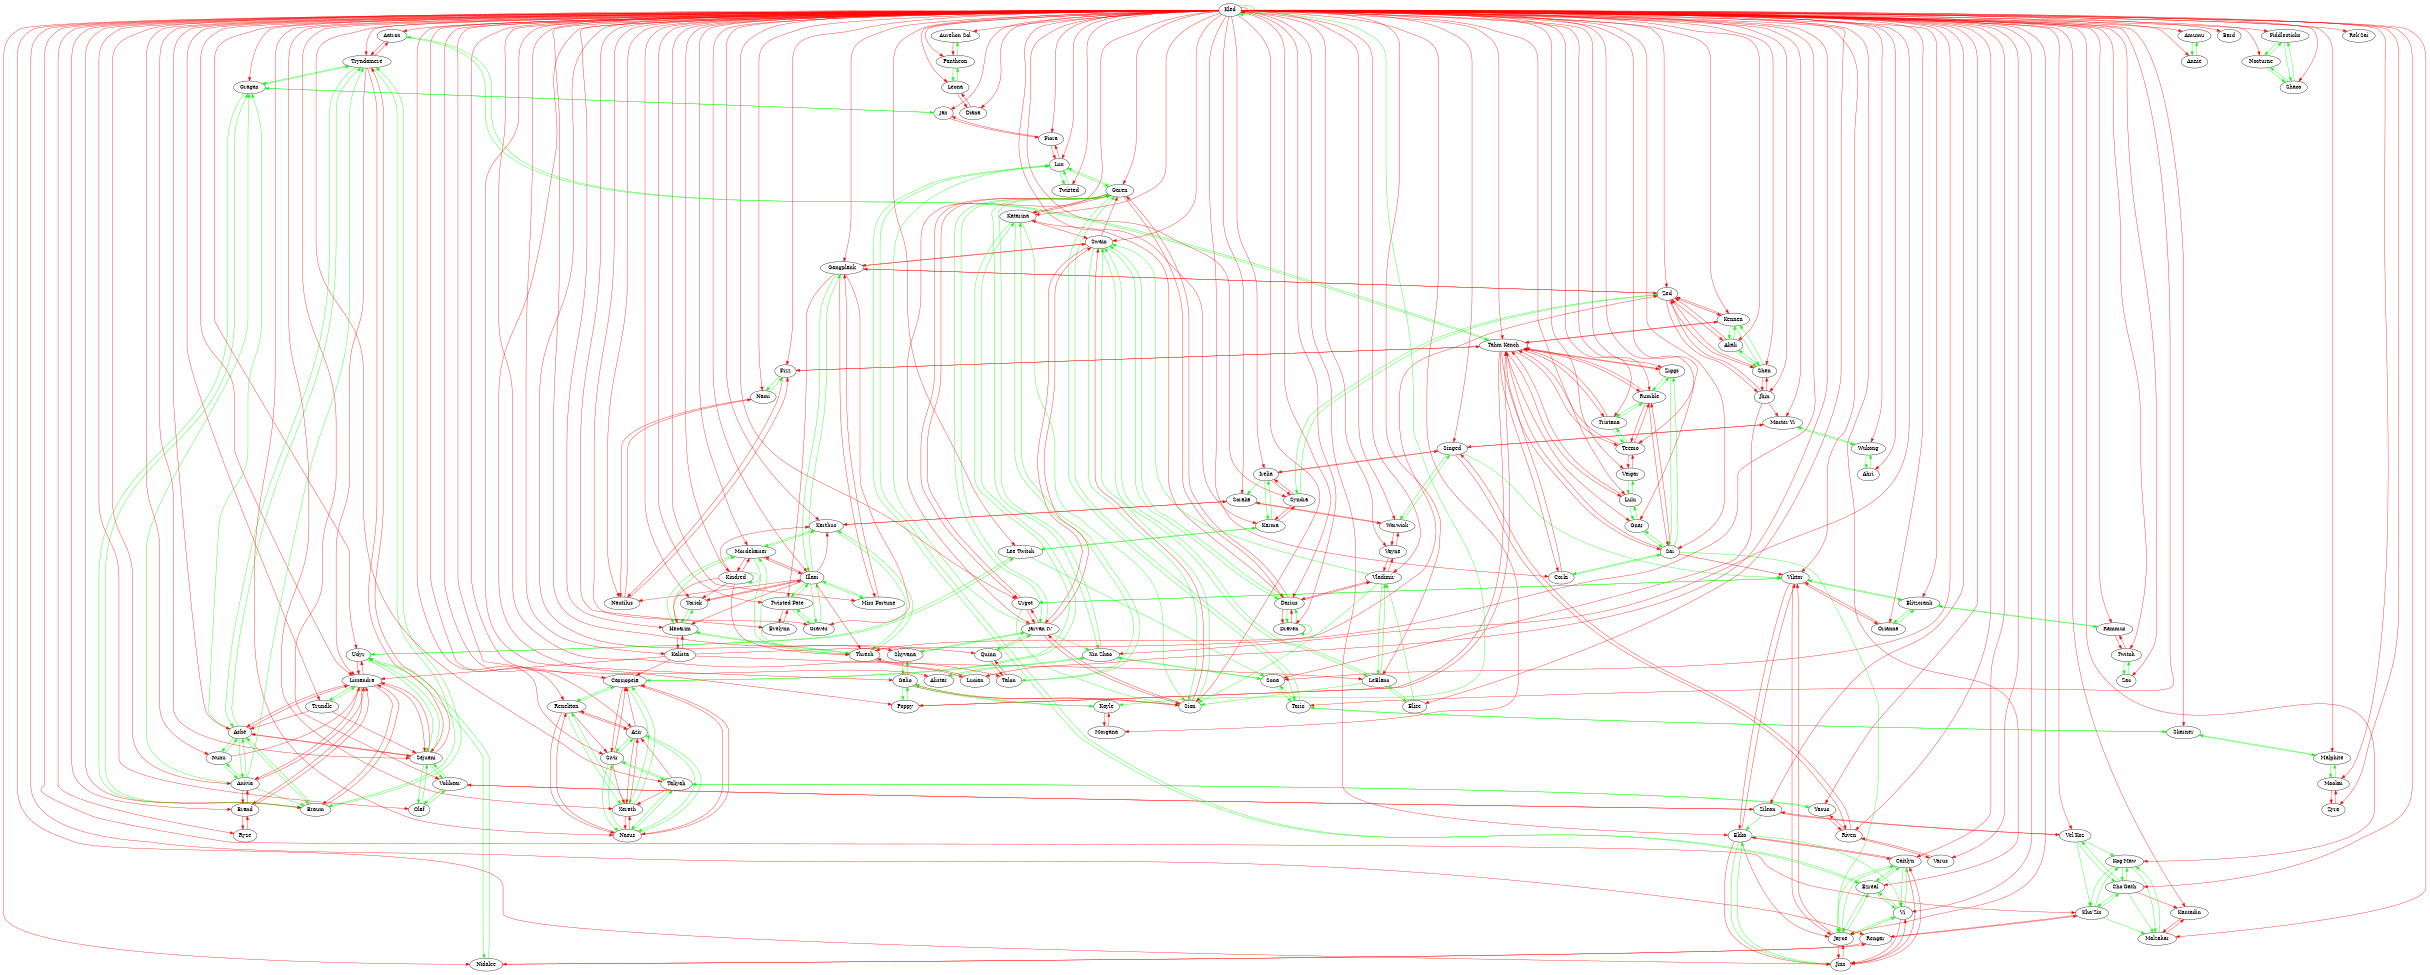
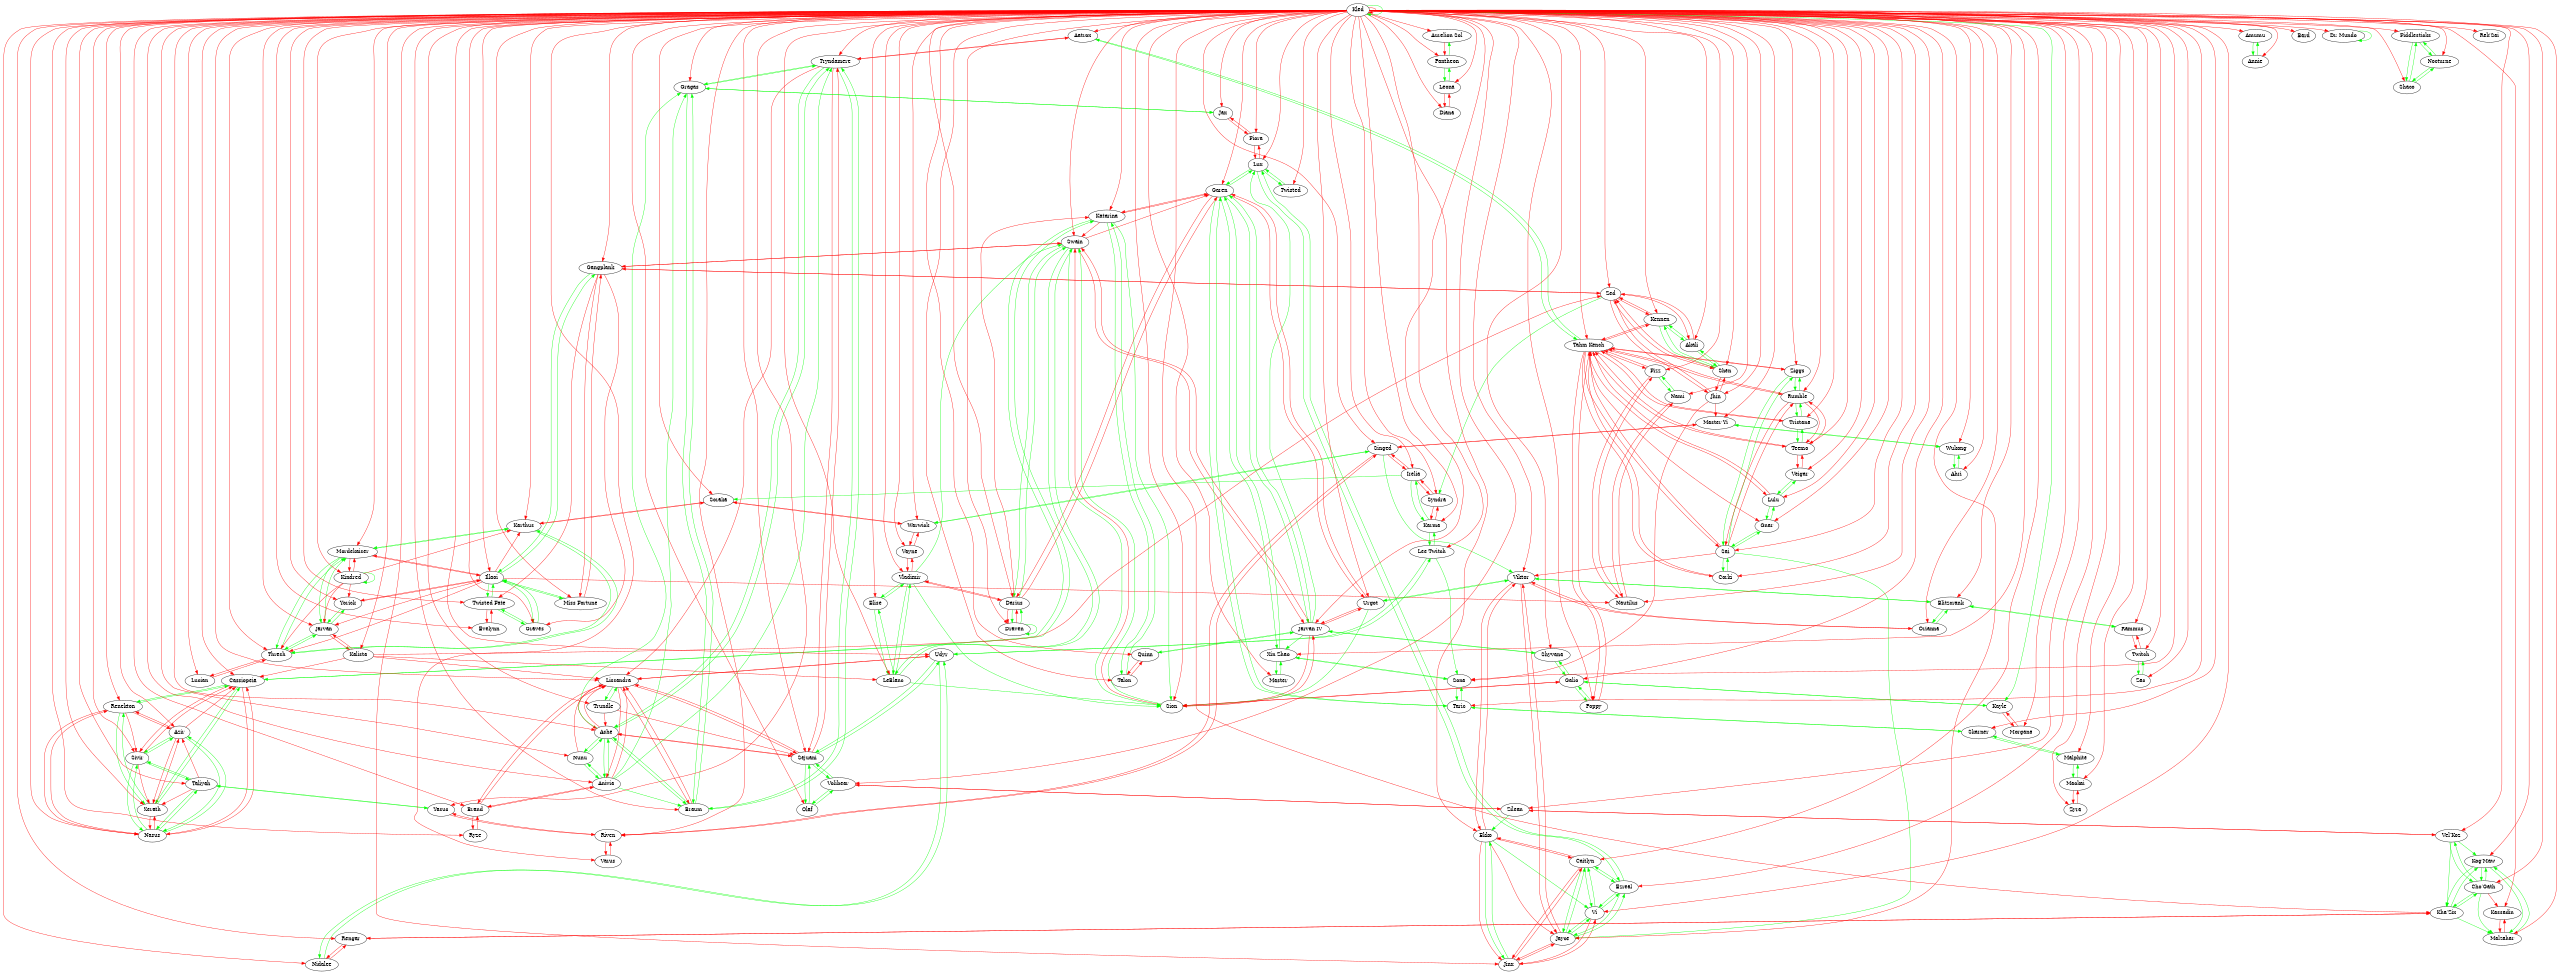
none -> (2344, 36)
(1437, 341) -> none
none -> (892, 589)
(680, 629) -> (324, 629)
(939, 681) -> (1279, 681)
